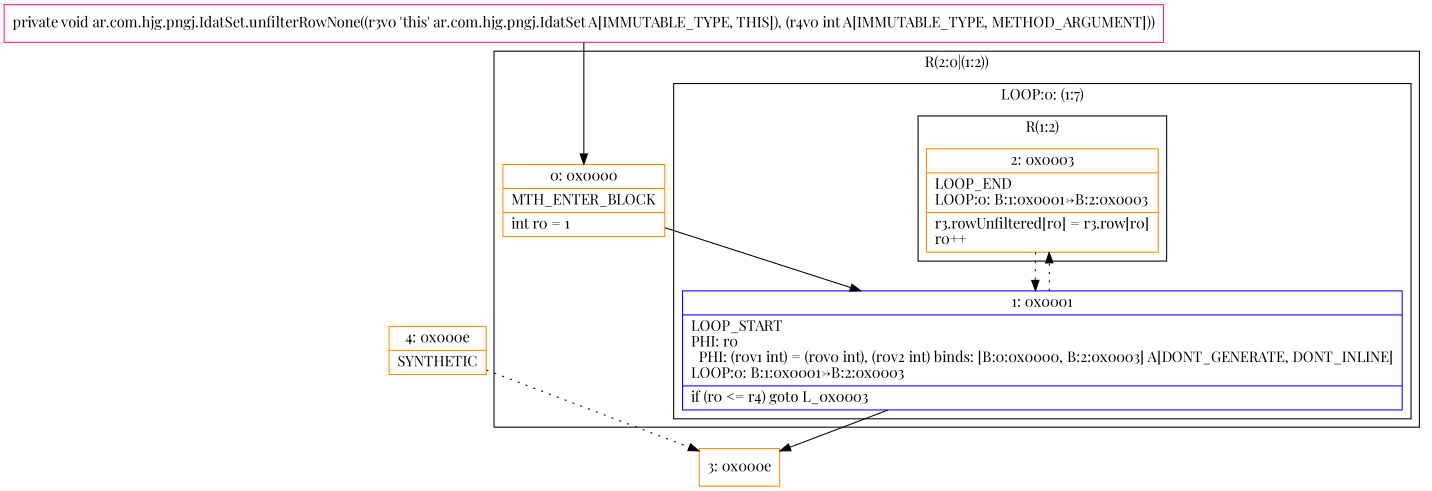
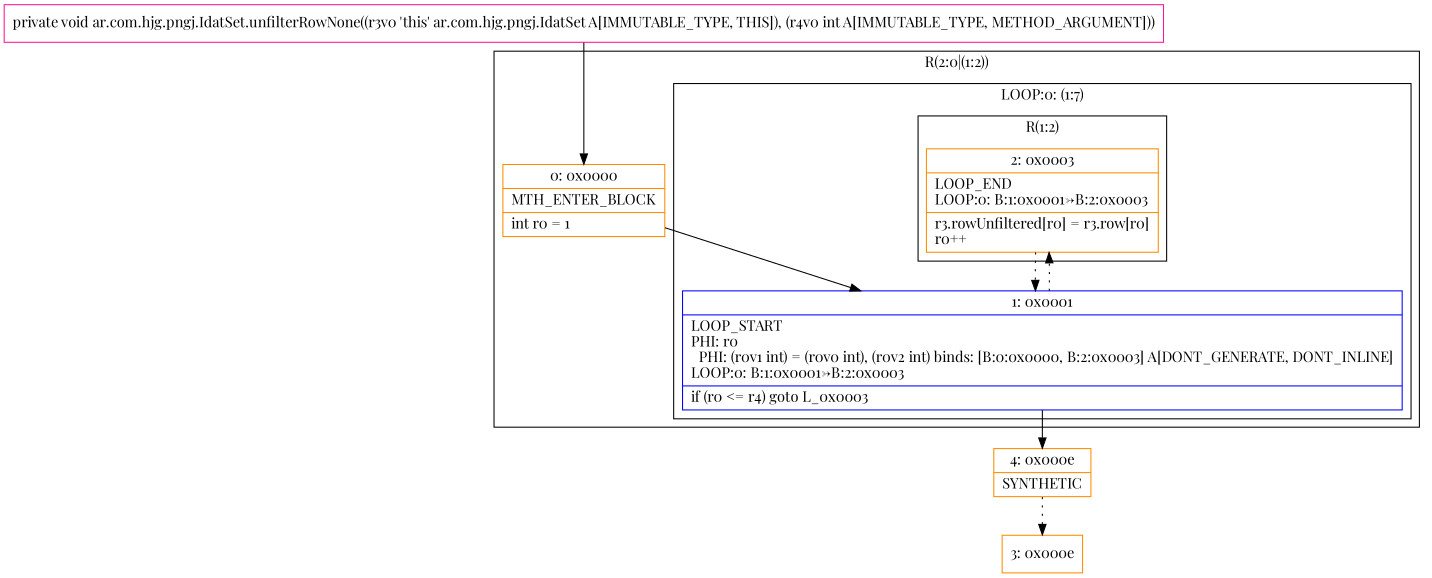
(824, 434) -> (1042, 424)
